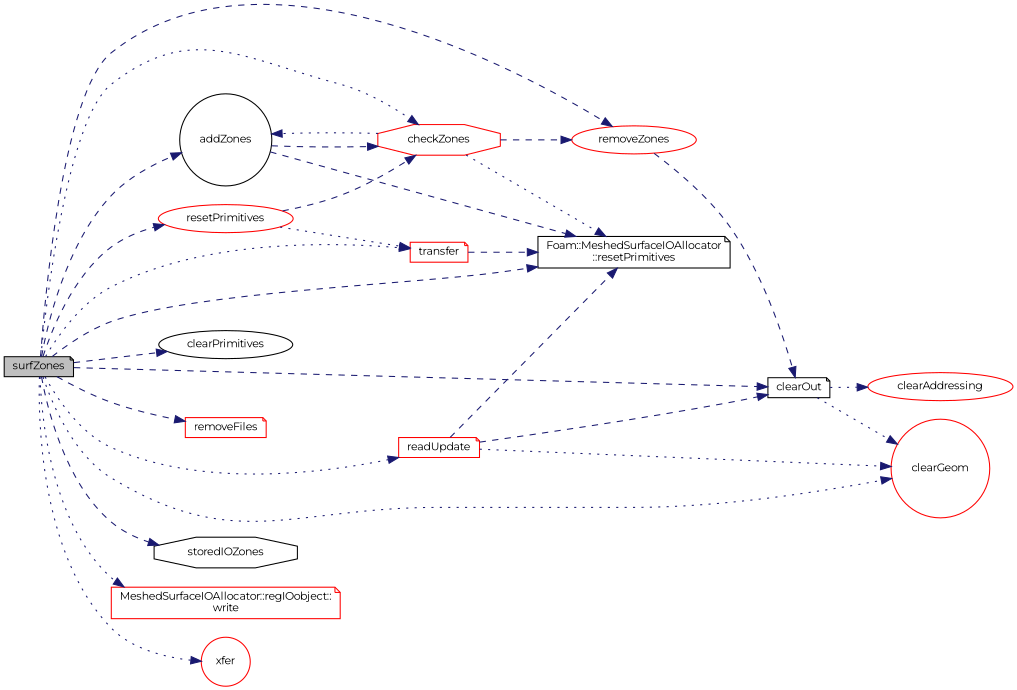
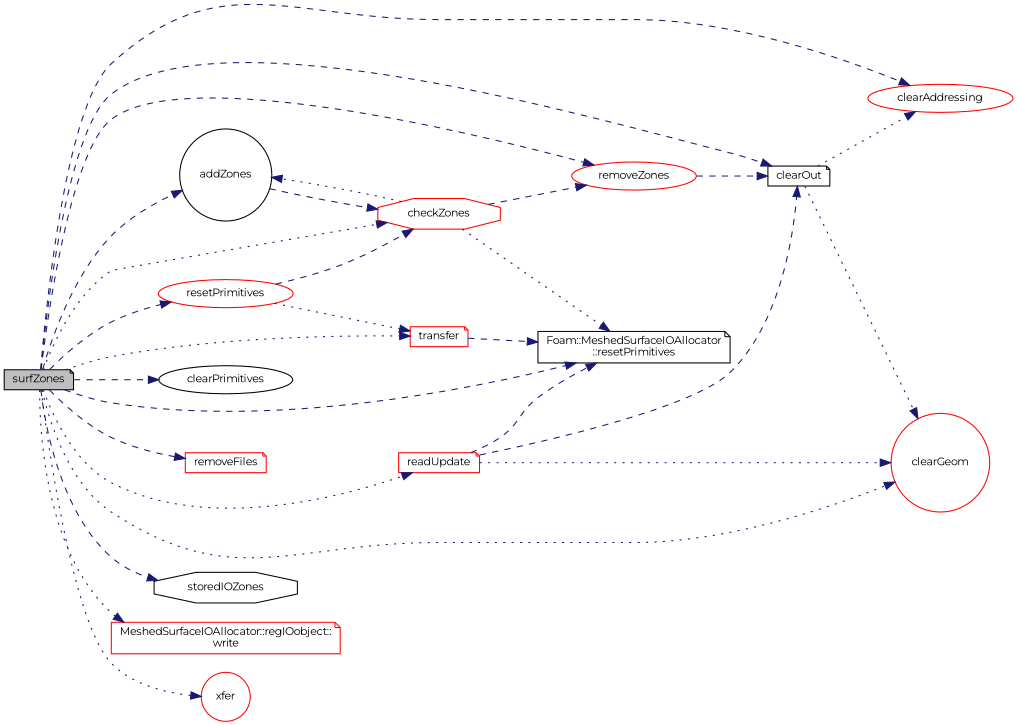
none -> (343, 13)
(418, 193) -> none
